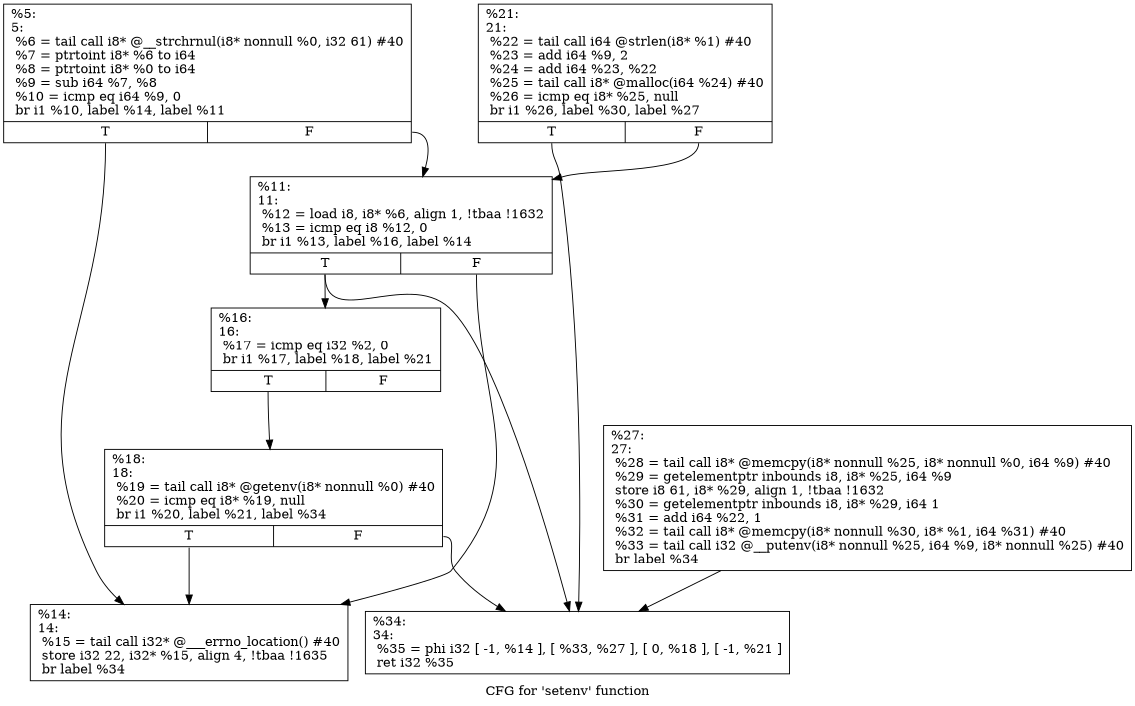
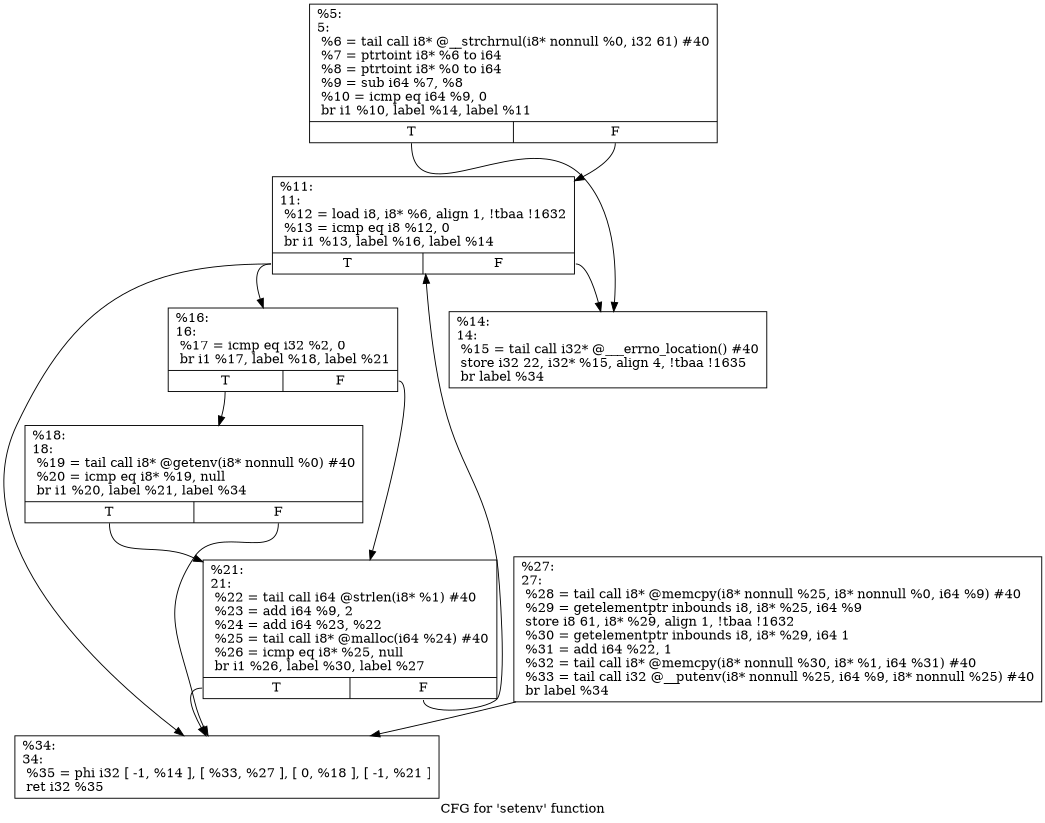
none -> (394, 466)
(189, 571) -> (145, 549)
